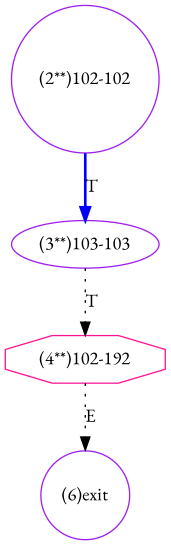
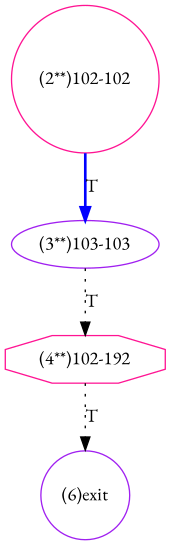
(85, 79) -> (85, 79)
(91, 417) -> (92, 417)
